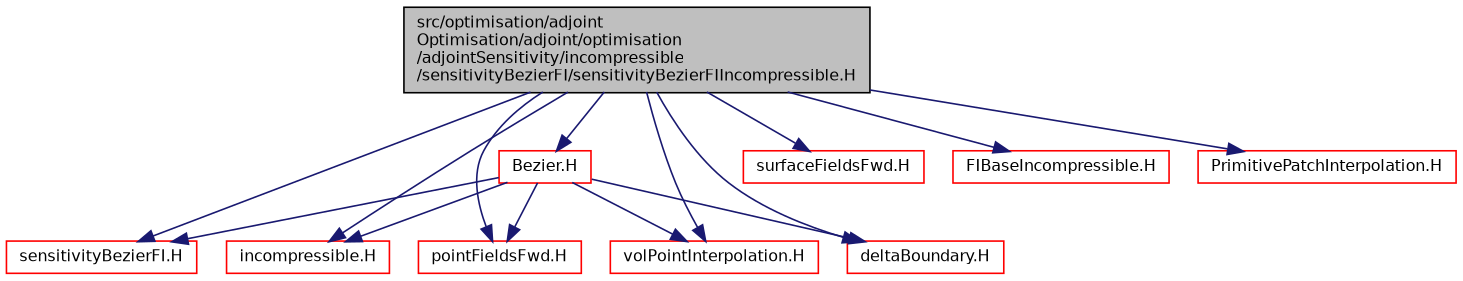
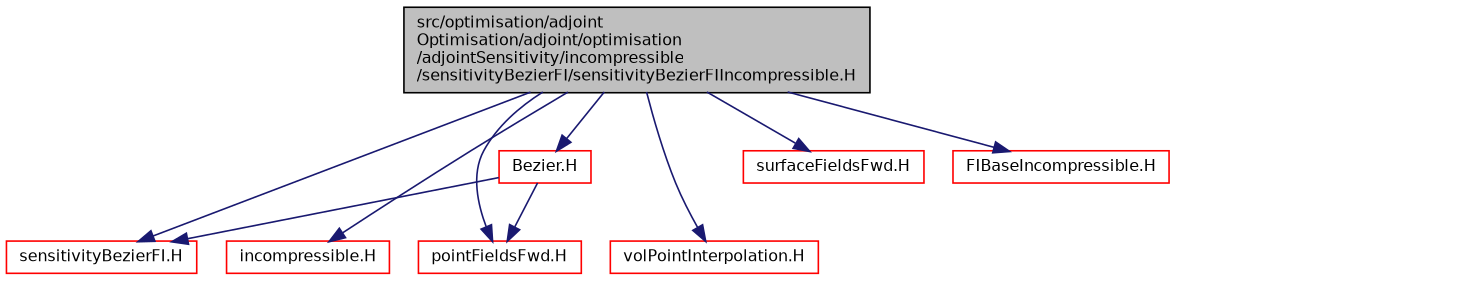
(1327, 167) -> none
(623, 208) -> none
(434, 209) -> none
(926, 257) -> none
